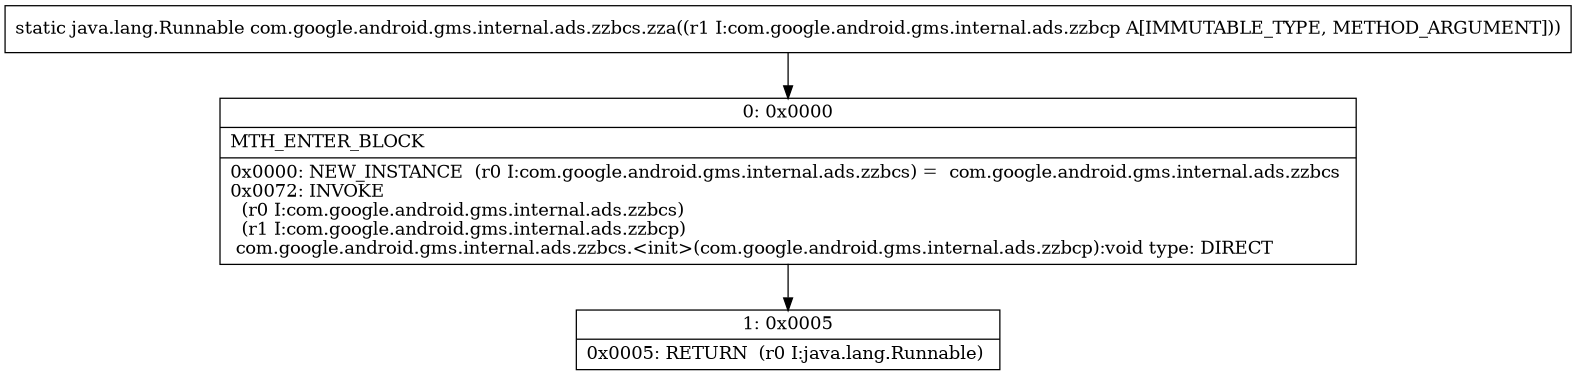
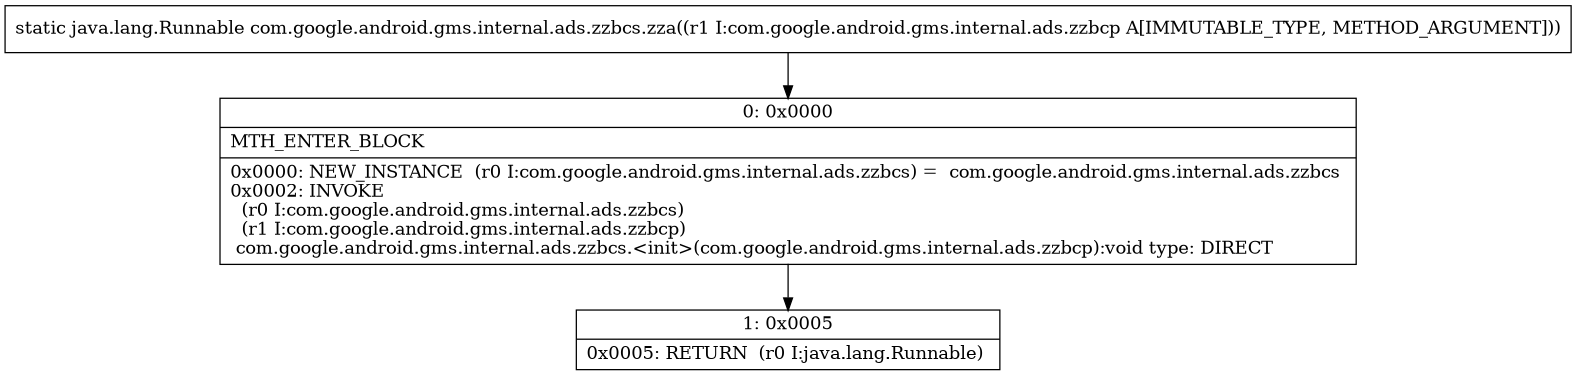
(313, 191) -> (313, 191)
